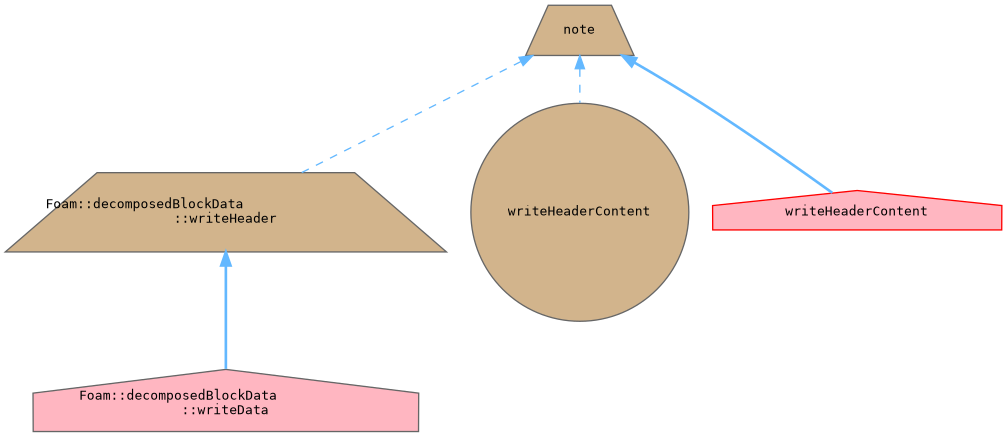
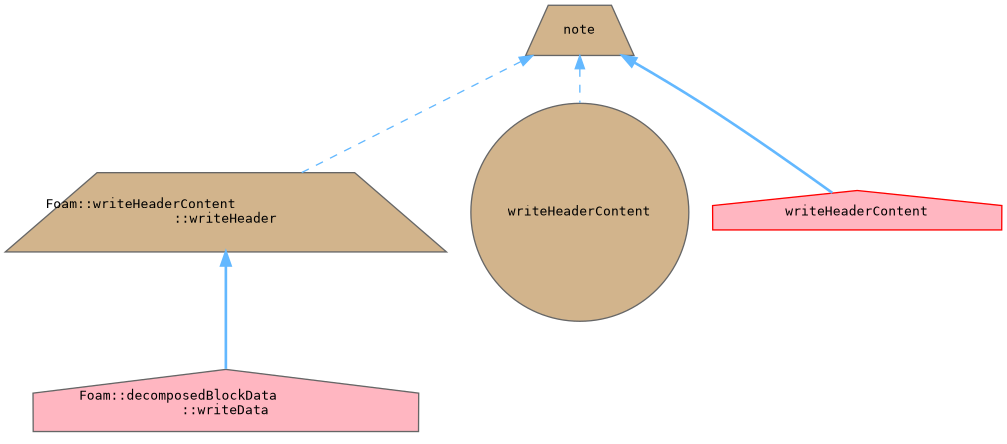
(226, 212) -> (226, 212)
